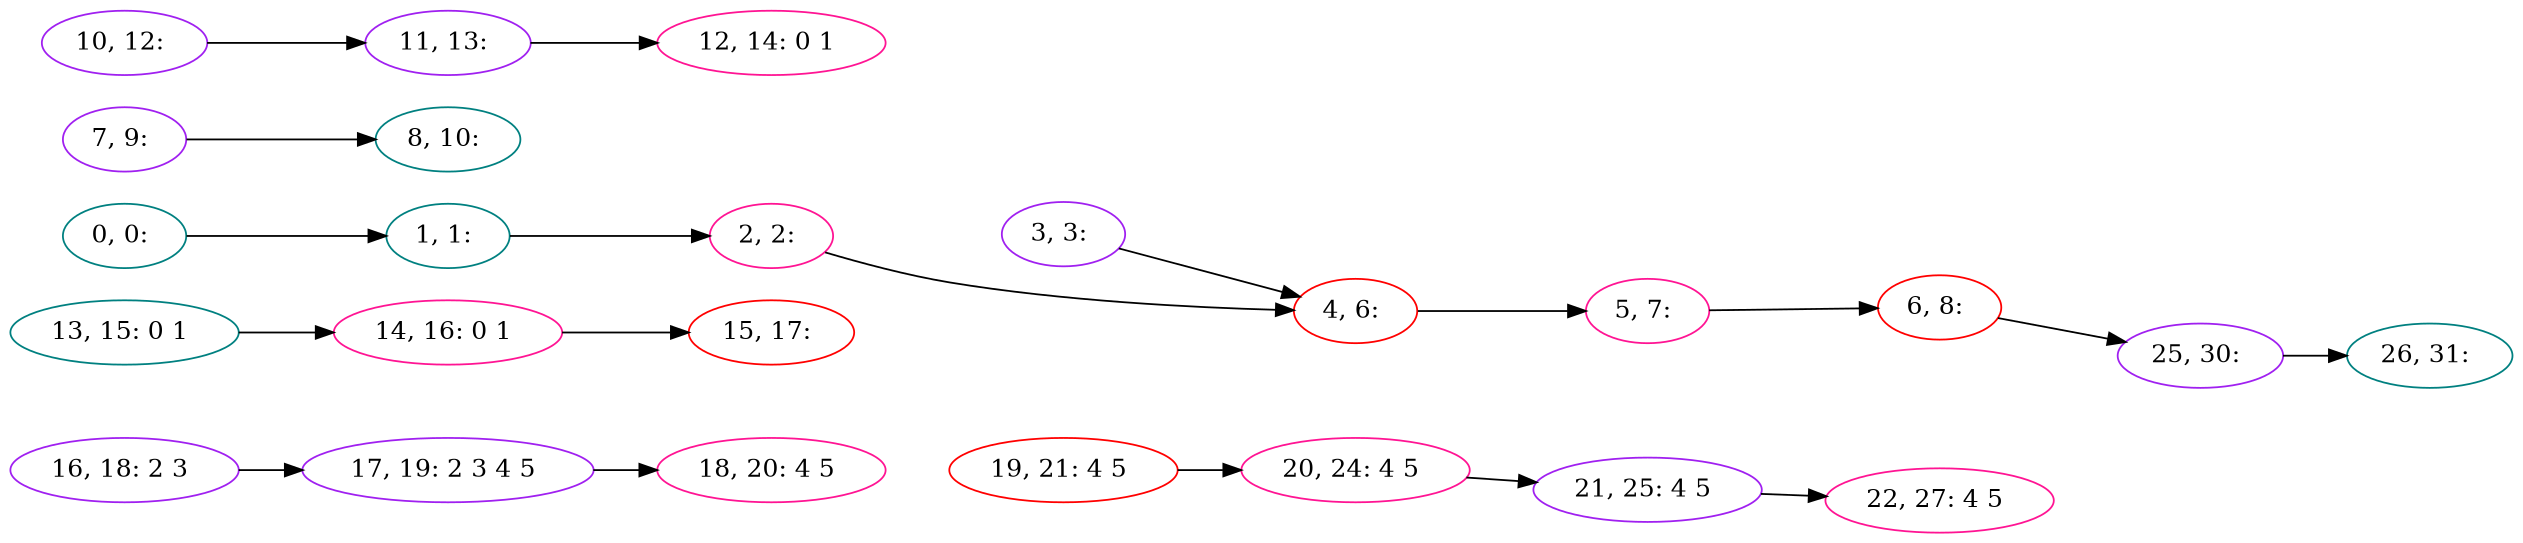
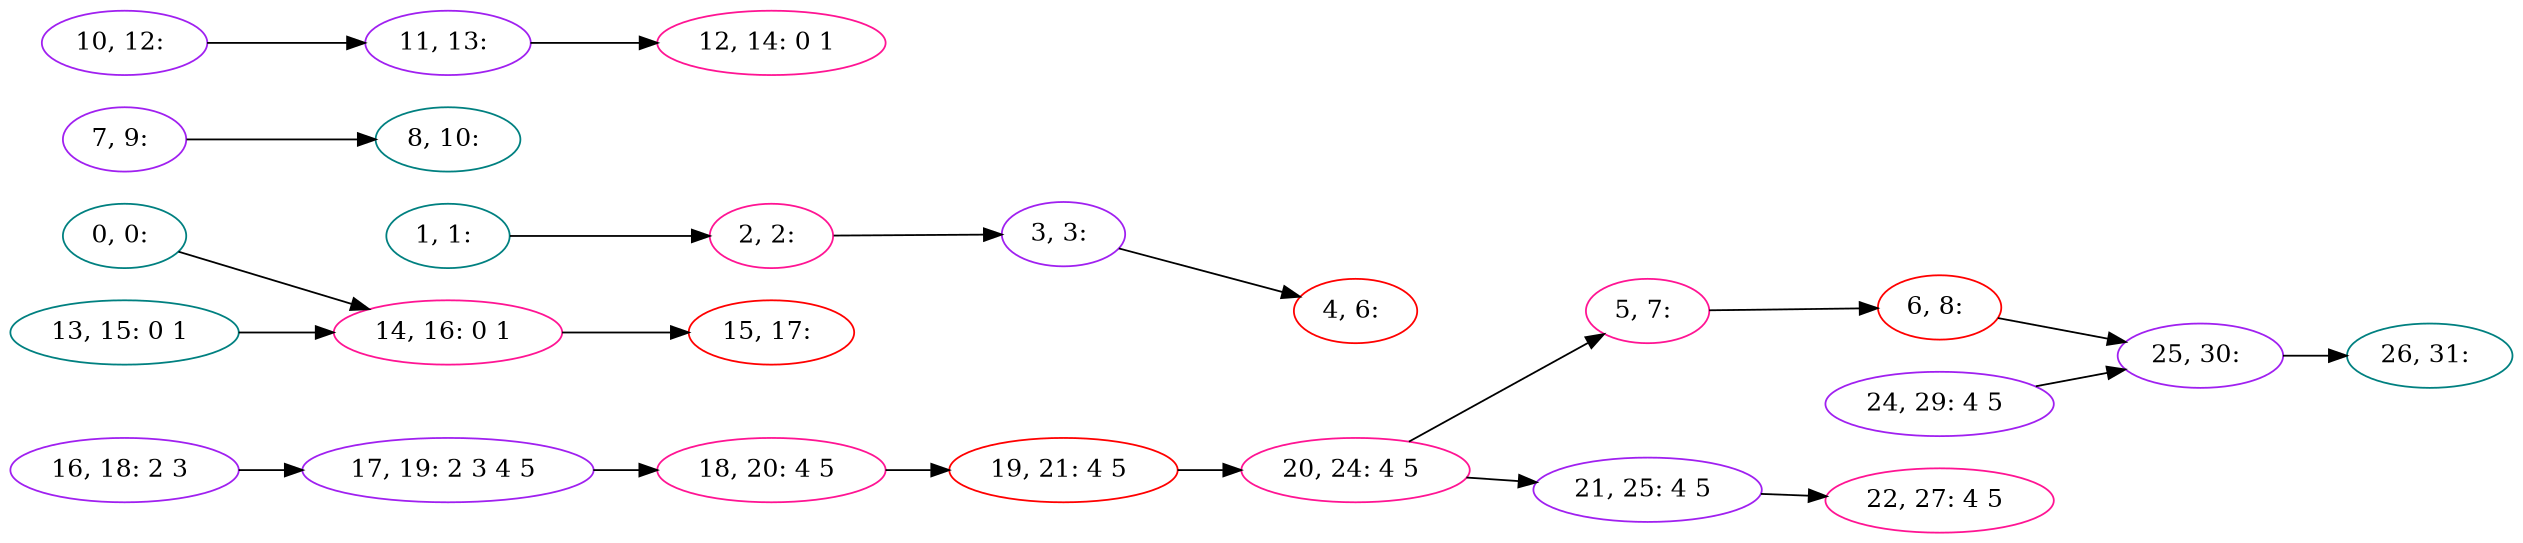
(277, 236) -> (265, 278)
(1048, 295) -> (909, 235)
(1493, 311) -> (1498, 392)
none -> (1940, 404)
none -> (908, 470)
